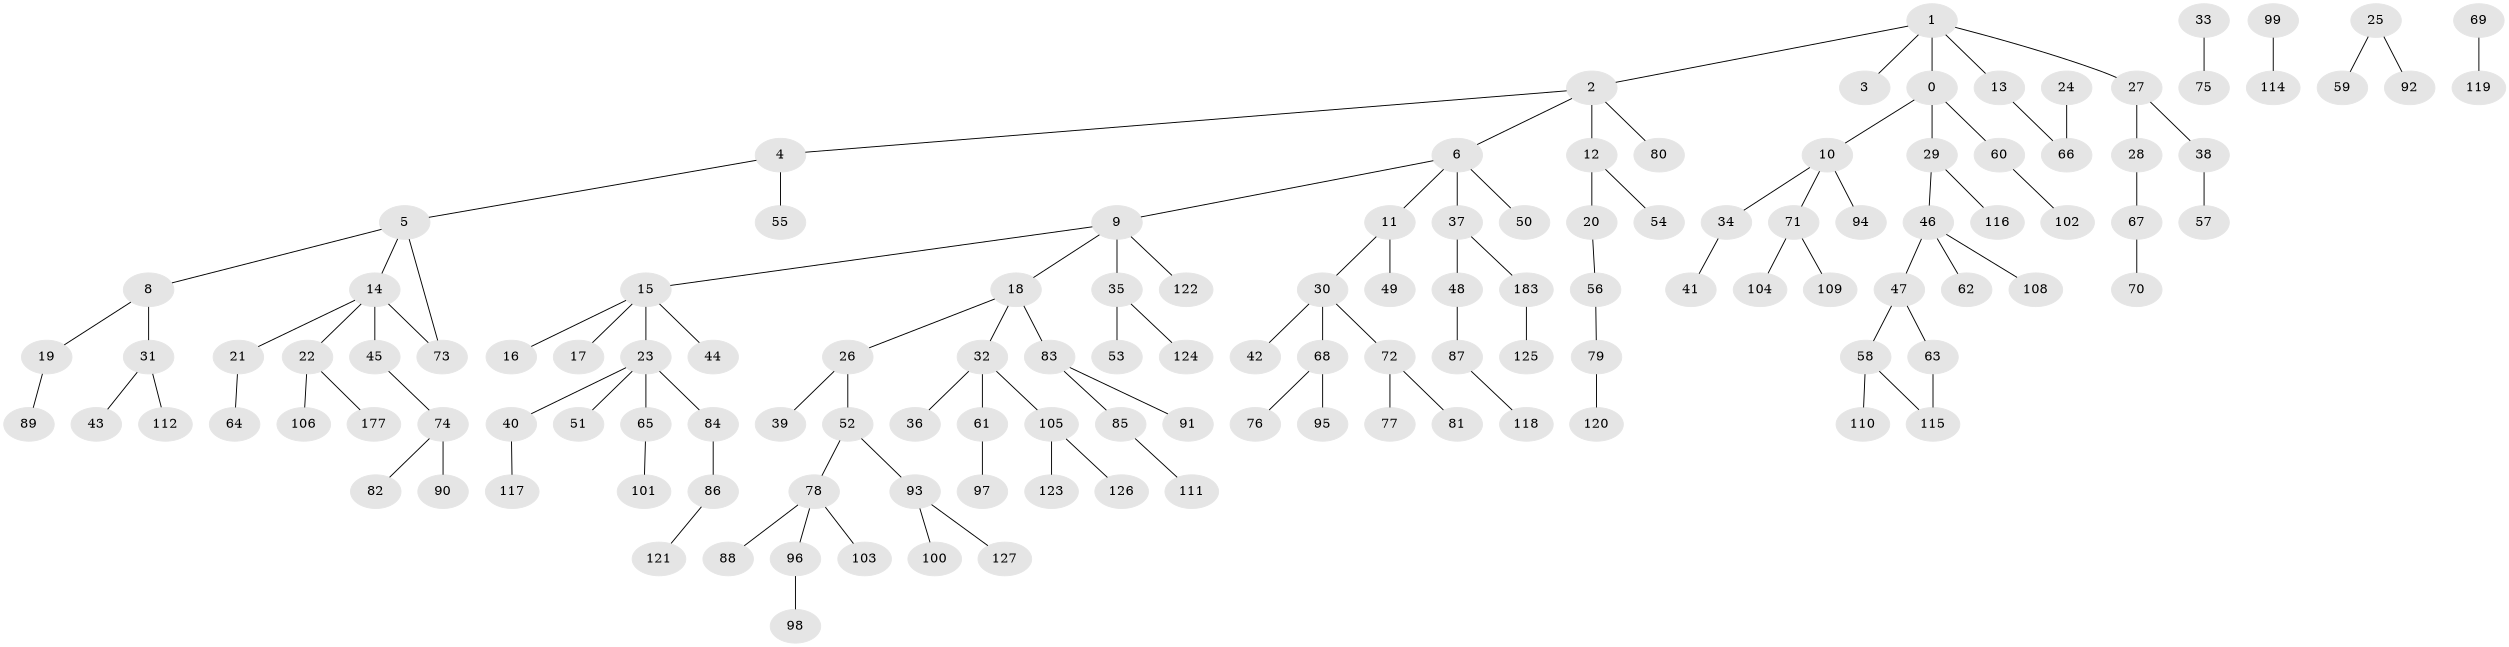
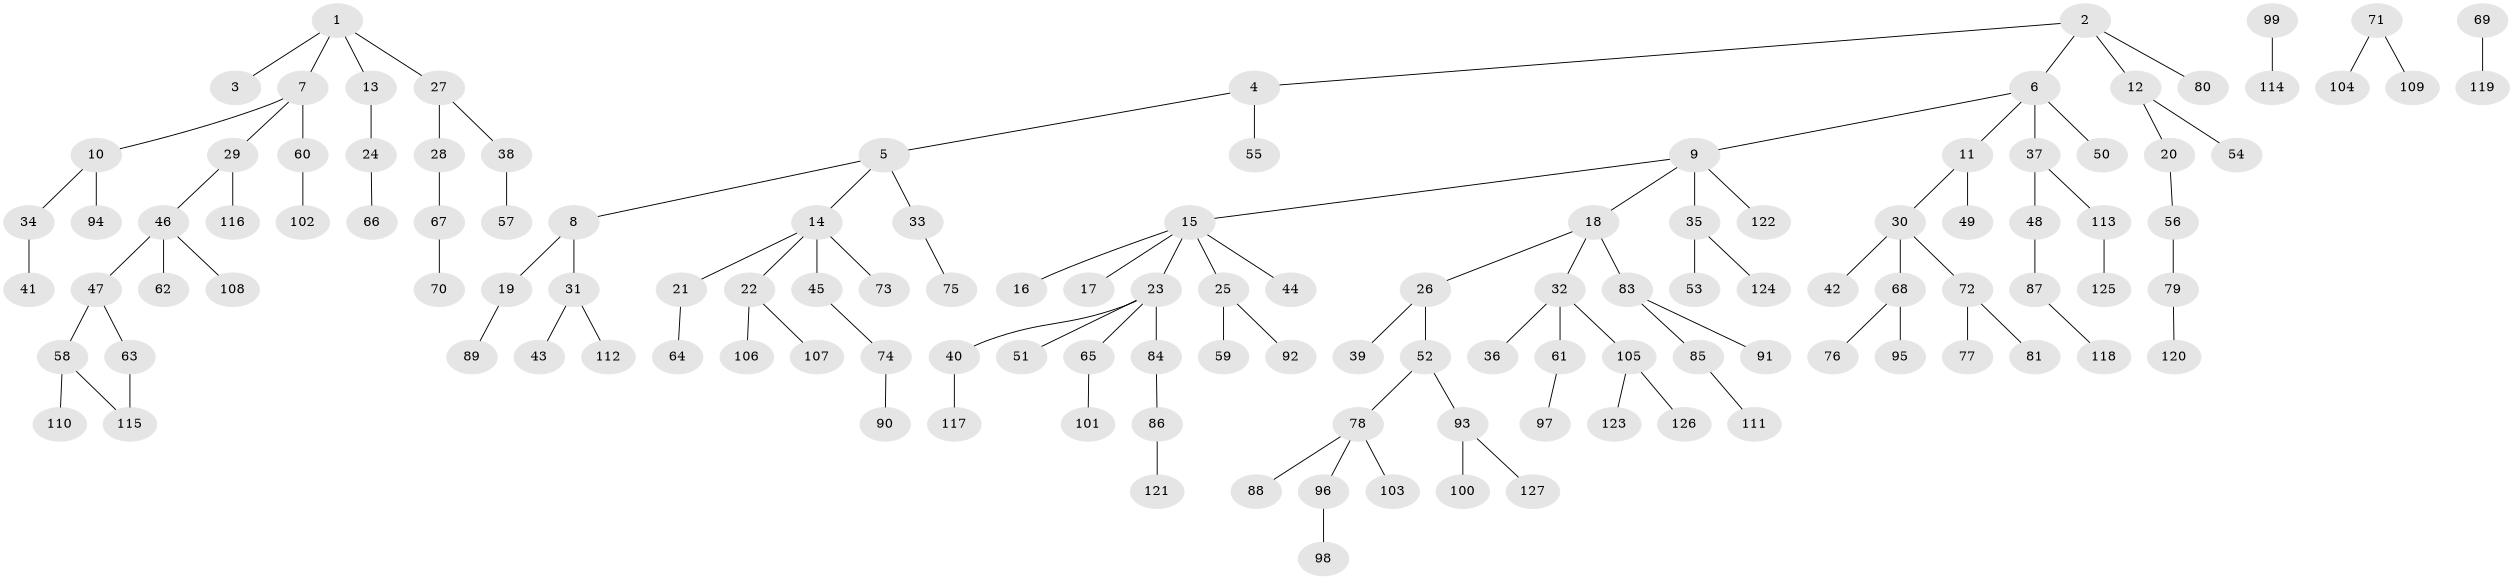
(1762, 54) -> none
(1932, 88) -> (303, 88)
(2033, 121) -> (371, 122)
(1811, 189) -> none
none -> (1207, 256)
(423, 290) -> (901, 189)
(1526, 290) -> (2104, 222)
(374, 424) -> (817, 357)
(376, 492) -> none
